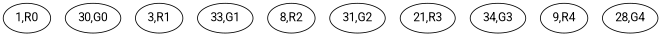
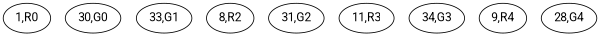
(159, 18) -> none
(428, 18) -> (367, 18)
